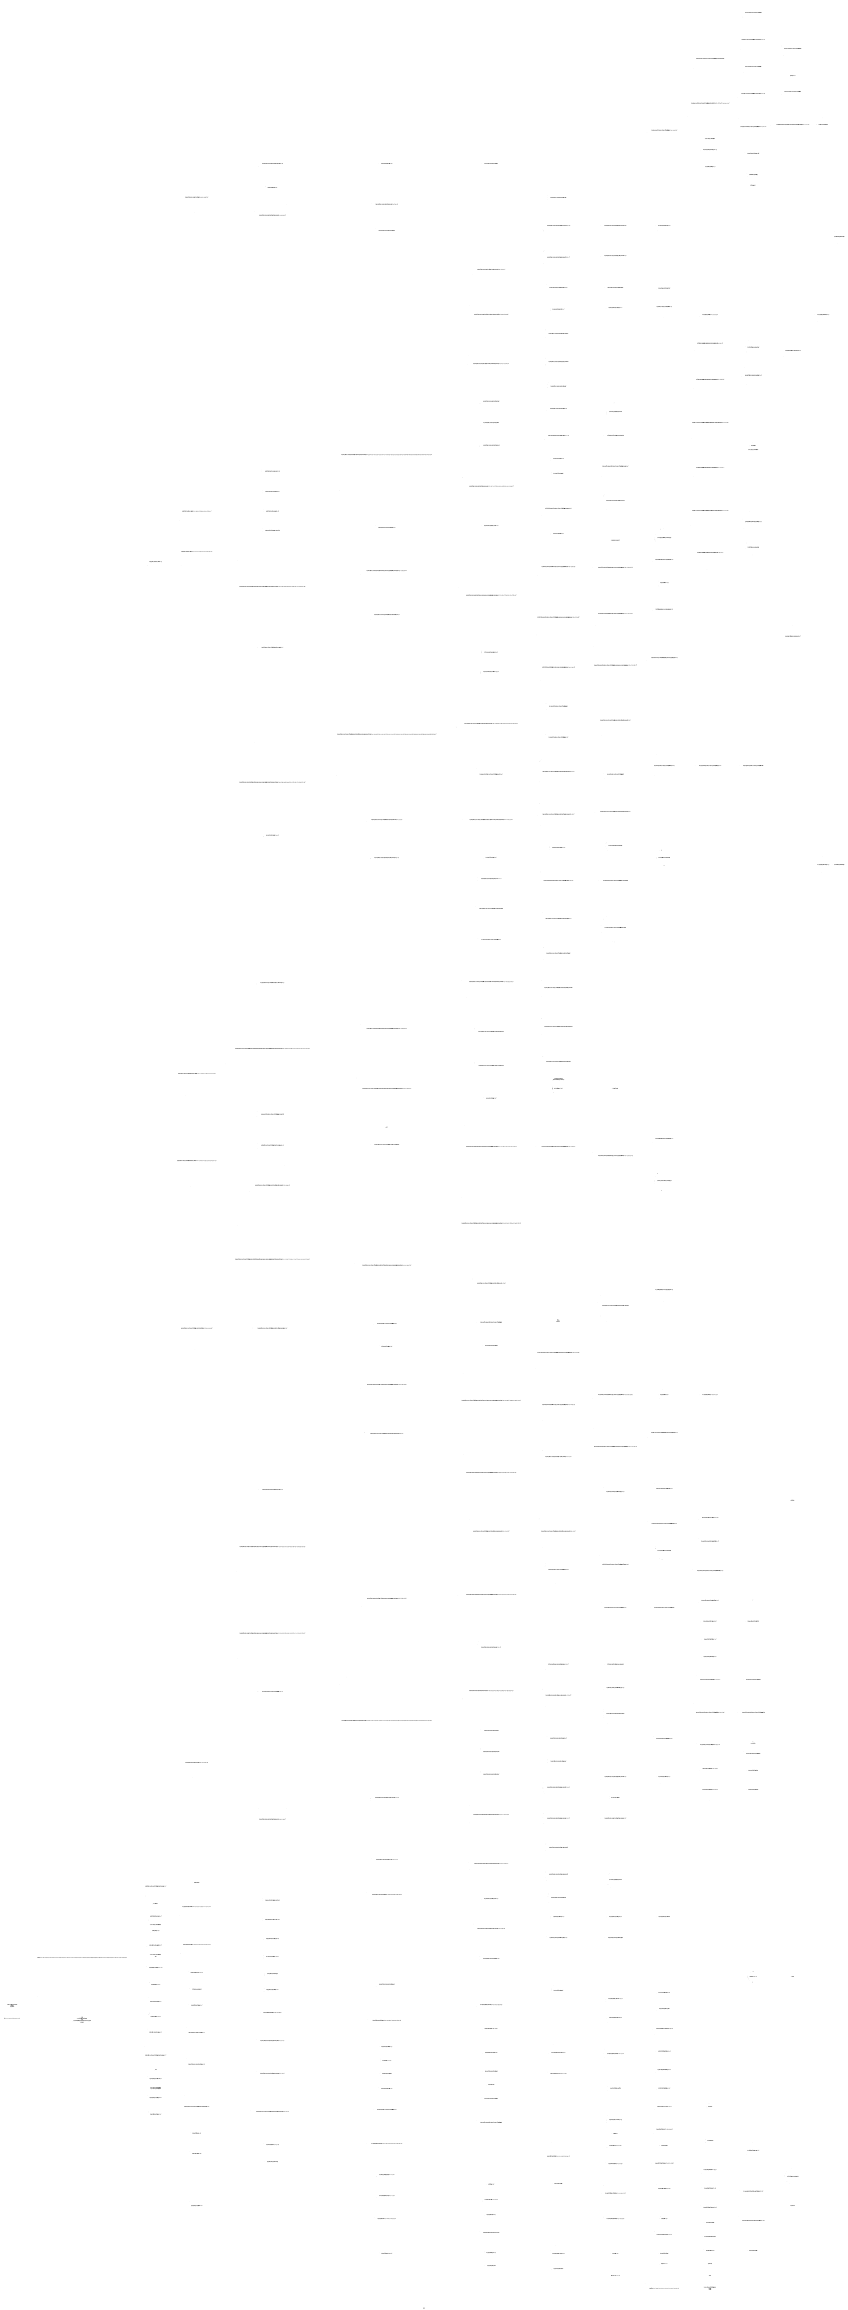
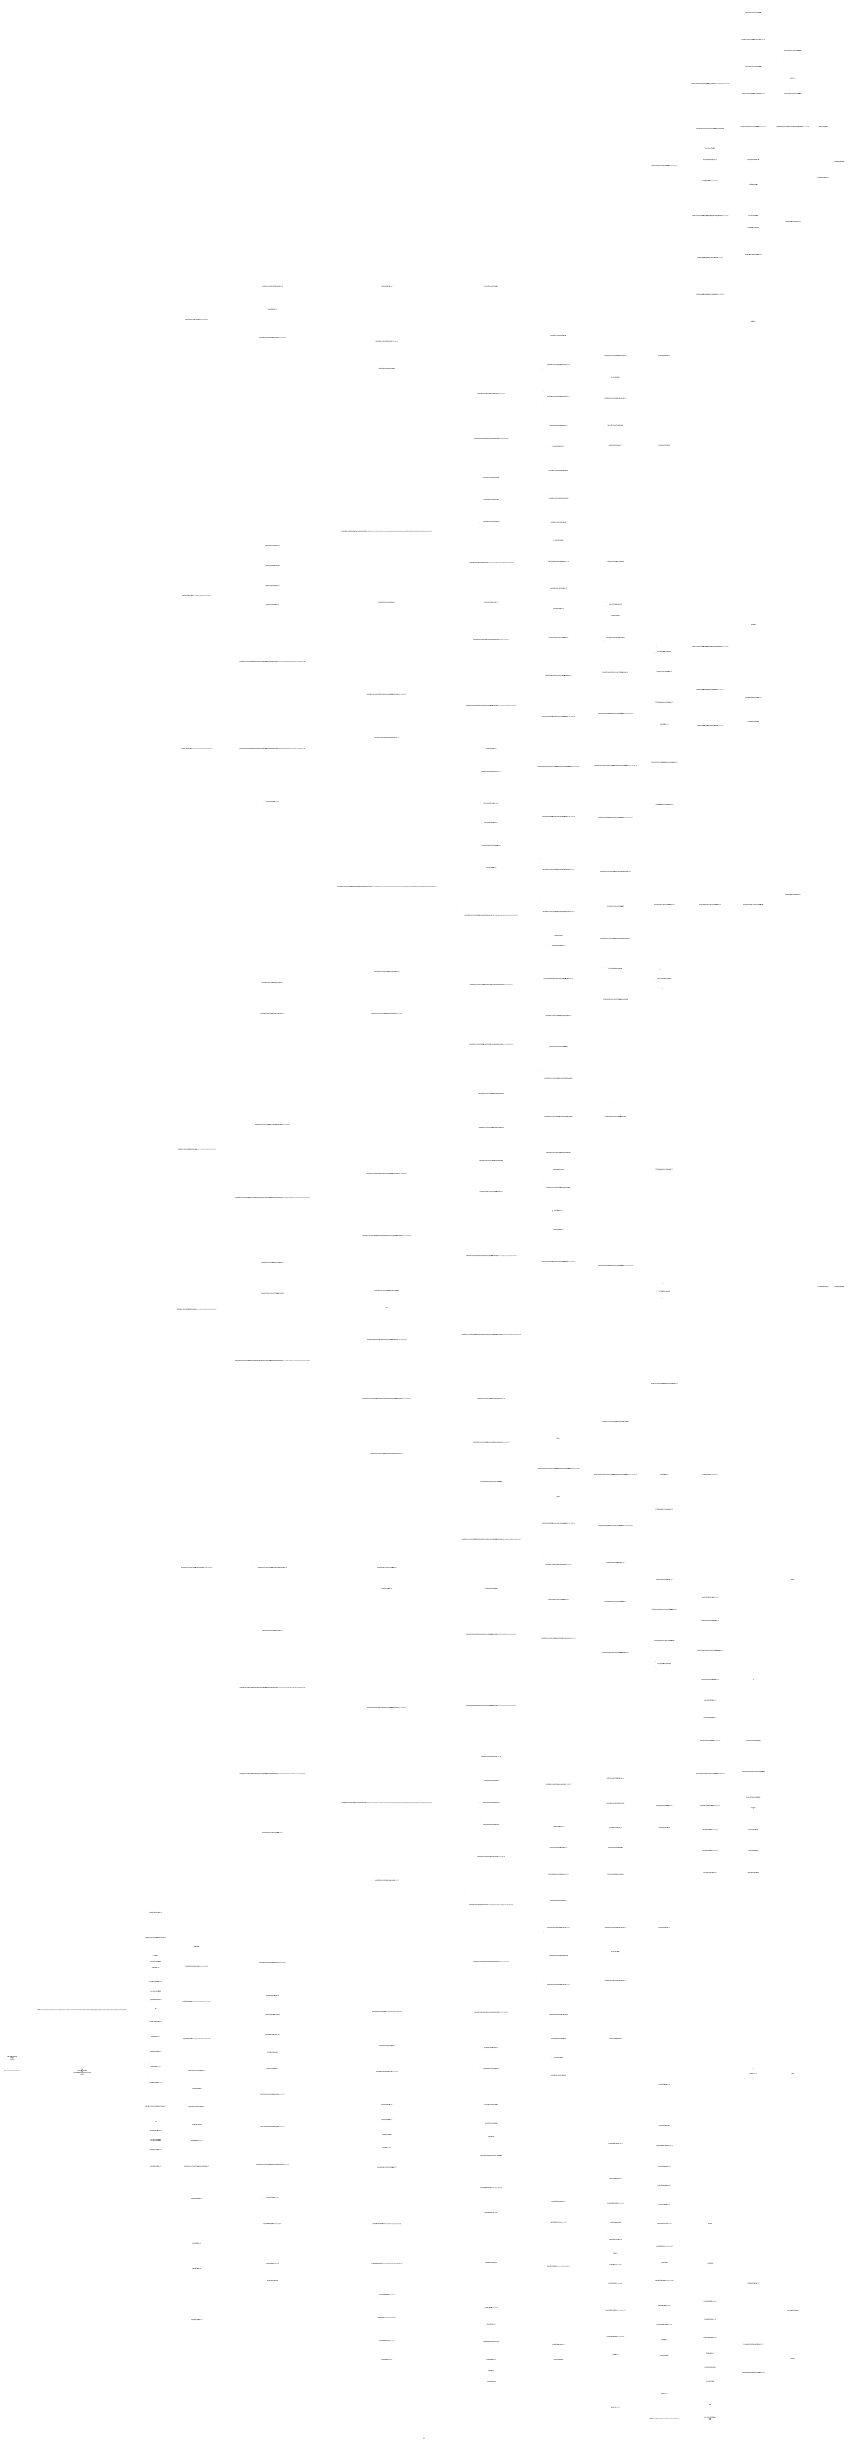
(710, 167) -> none
none -> (615, 377)
(615, 1088) -> none
none -> (197, 2125)
(558, 2184) -> none
(753, 2251) -> none
(710, 2264) -> none
